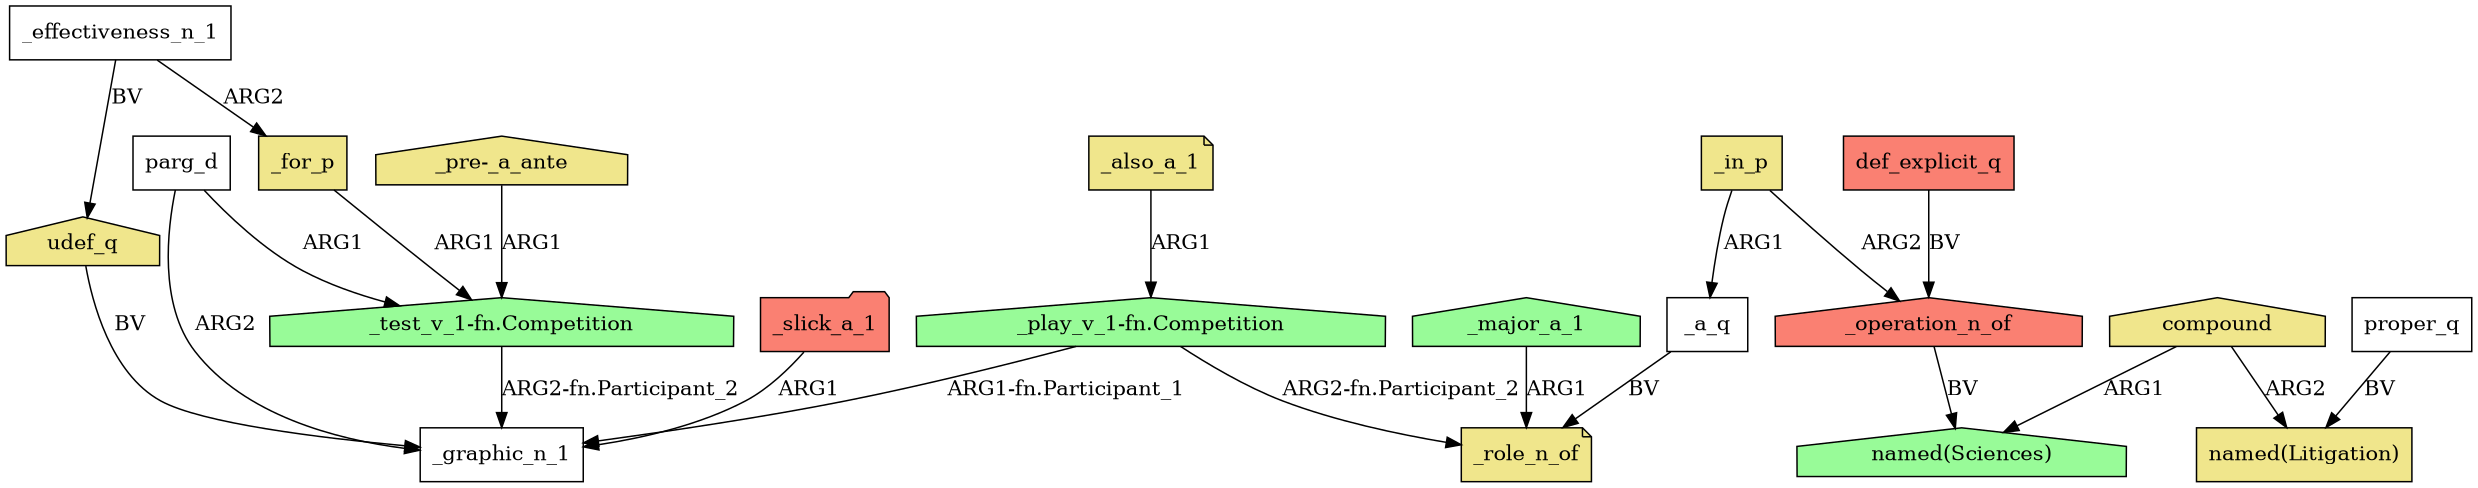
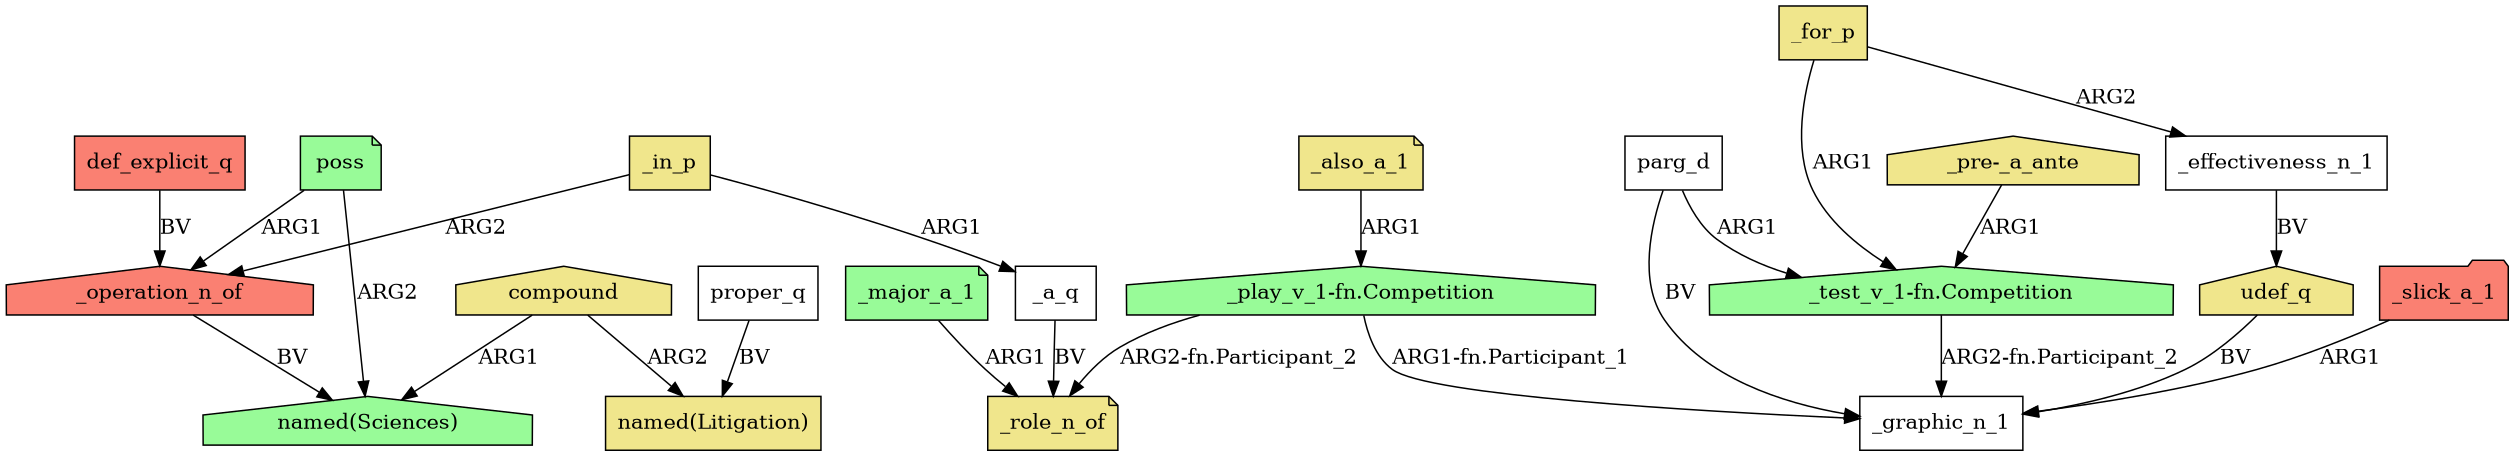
(205, 94) -> (2019, 89)
none -> (341, 163)
(226, 325) -> (1680, 293)
(1526, 325) -> (917, 293)
